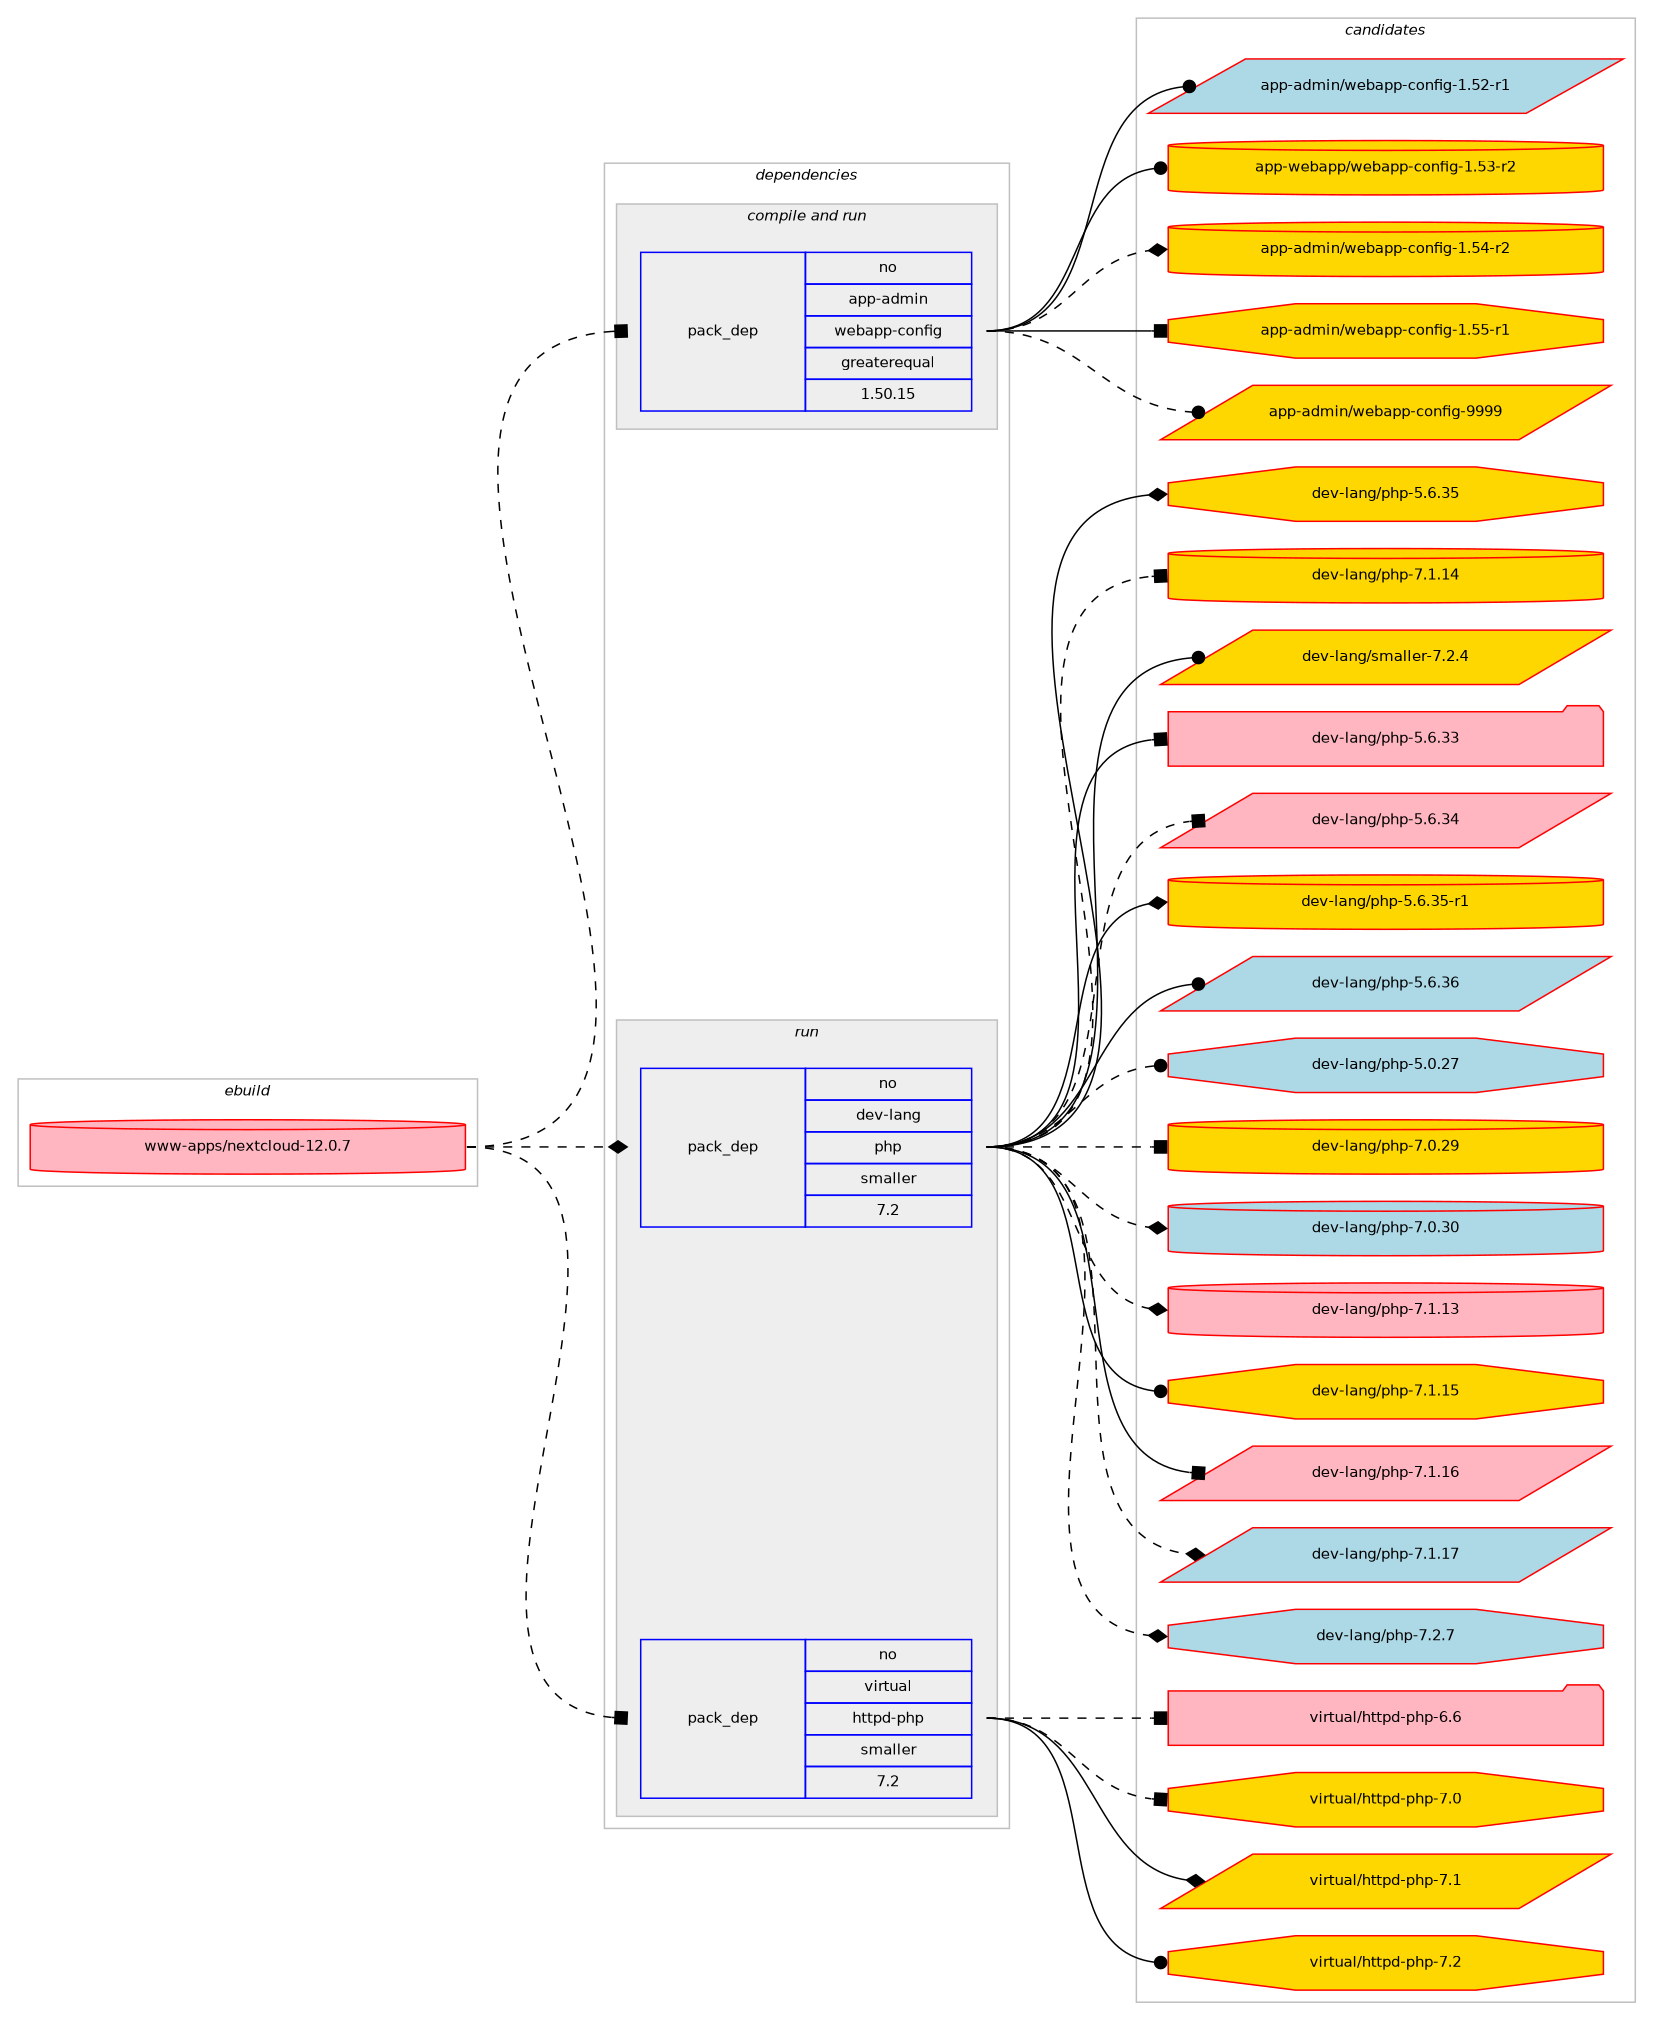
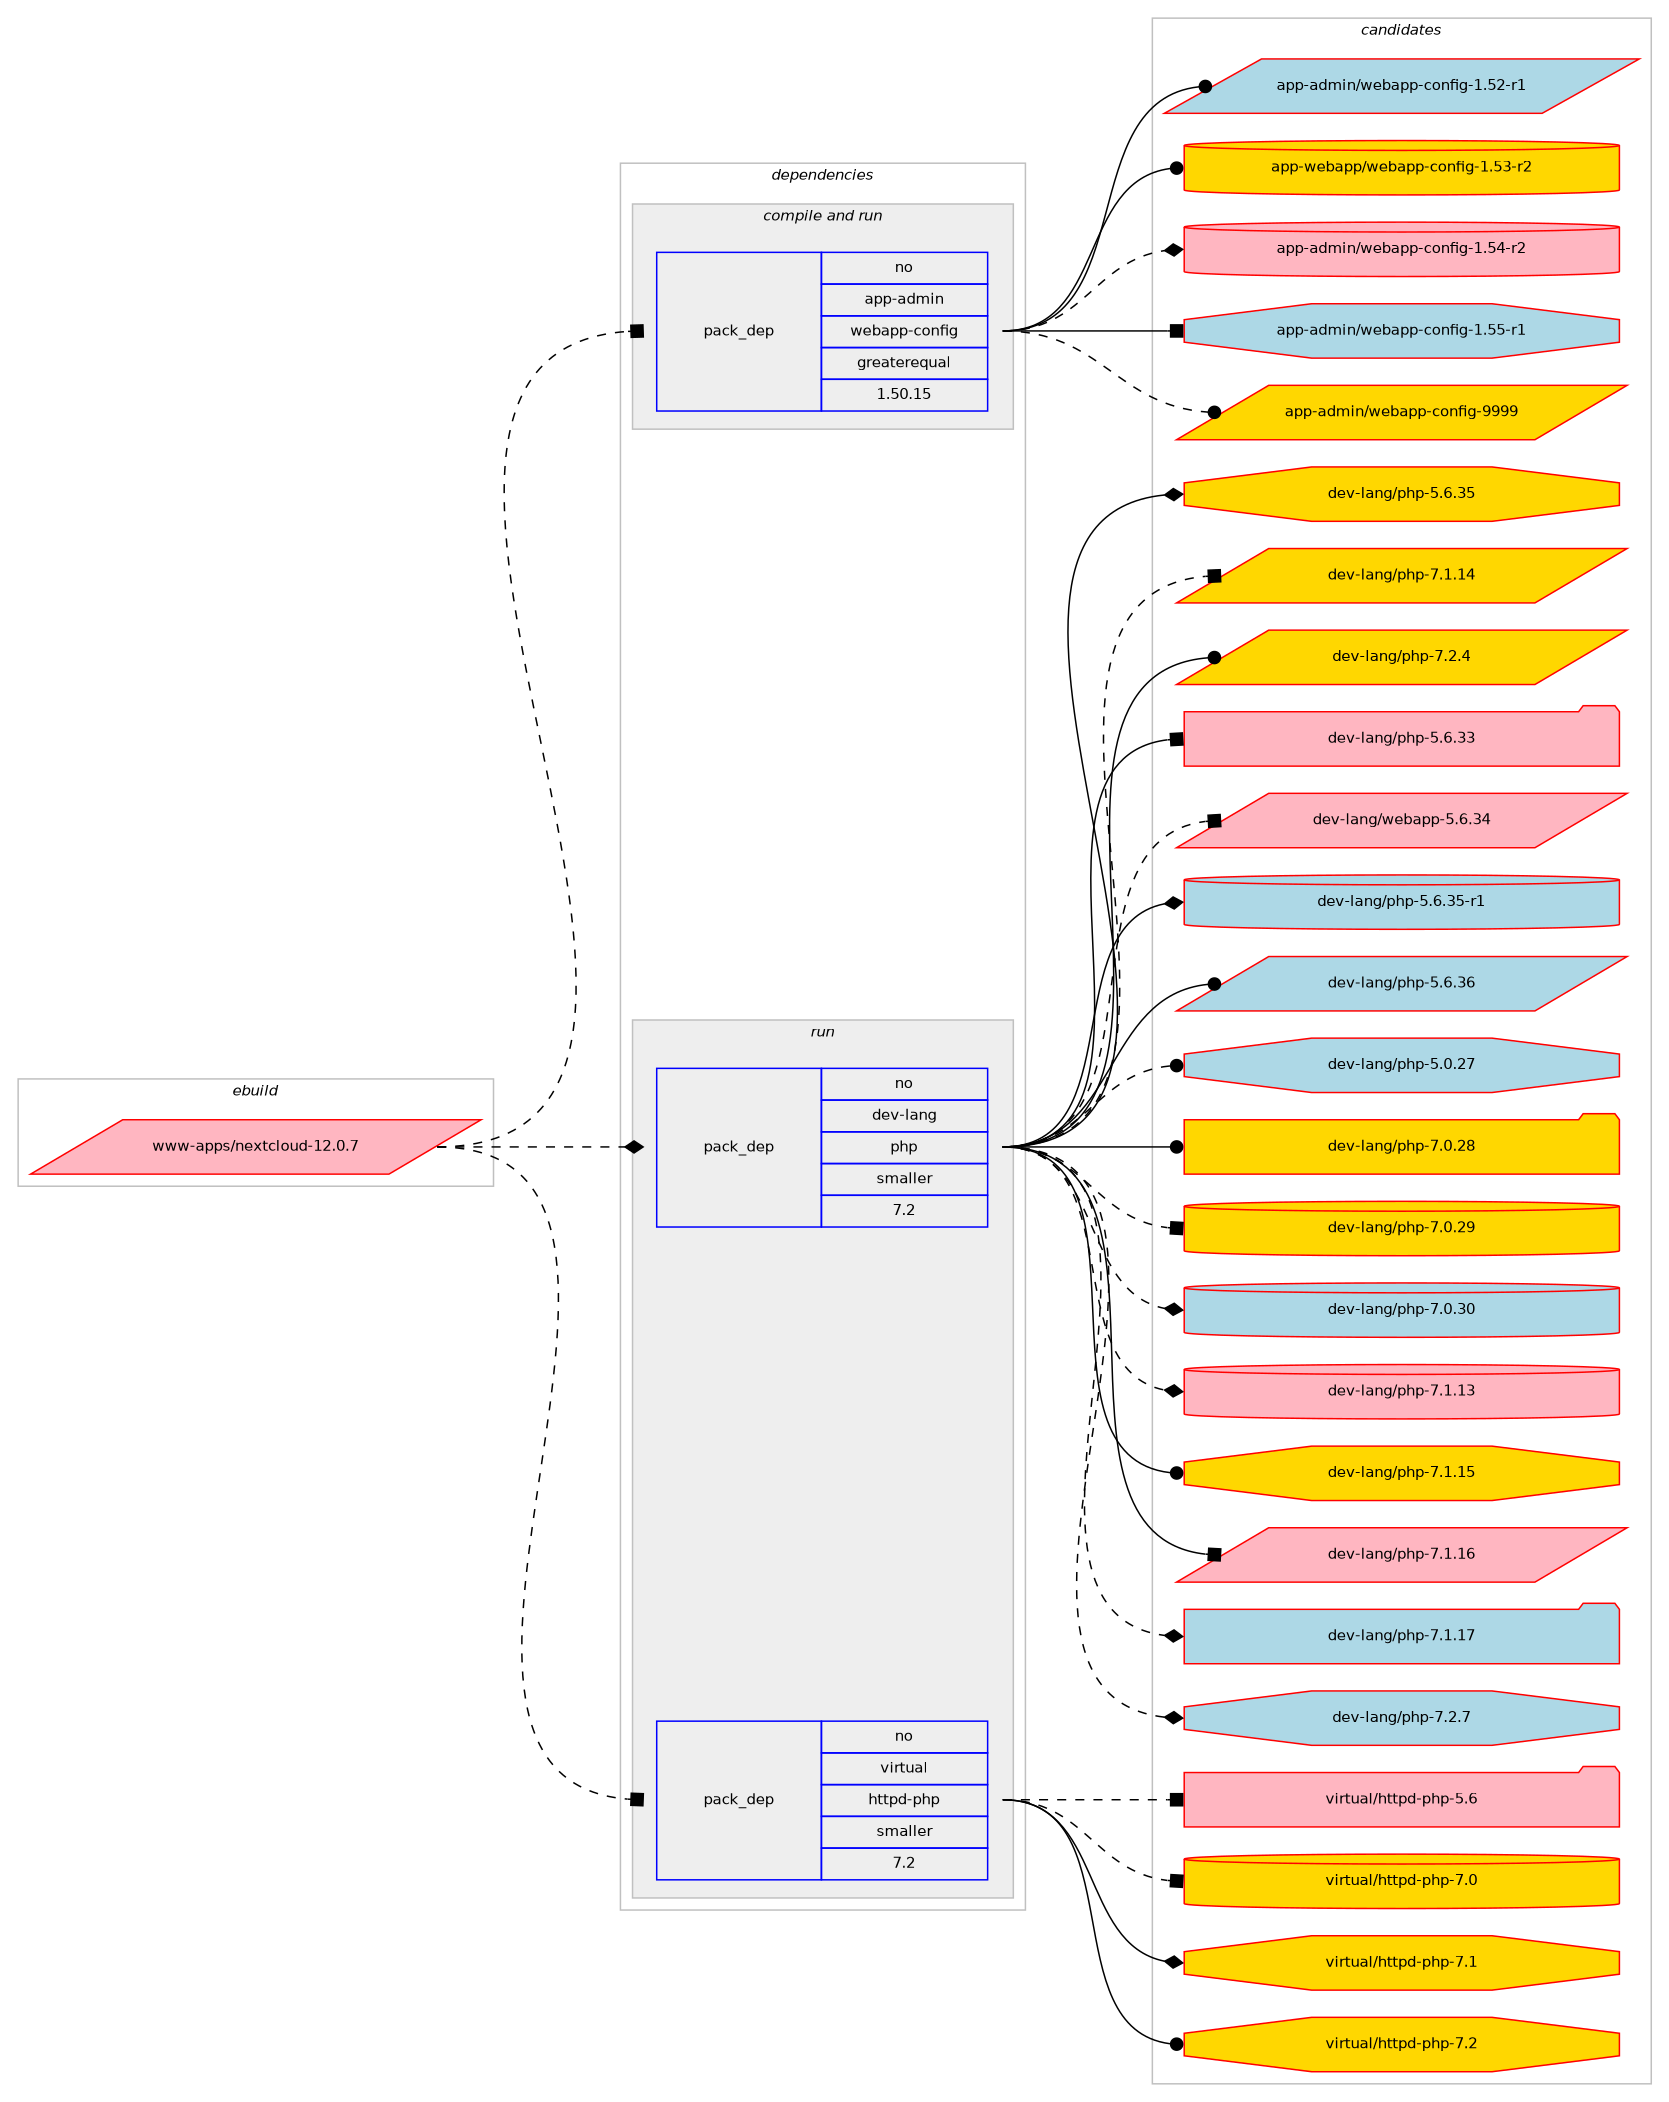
(1386, 249) -> (1402, 249)
(1386, 331) -> (1402, 331)
(1386, 576) -> (1402, 576)
(1386, 657) -> (1402, 657)
(1386, 821) -> (1402, 821)
(1386, 902) -> (1402, 902)
(248, 1147) -> (256, 1147)
none -> (1402, 1147)
(1386, 1555) -> (1402, 1637)
(1386, 1718) -> (1402, 1800)
(1386, 1800) -> (1402, 1881)
(1386, 1881) -> (1402, 1963)
